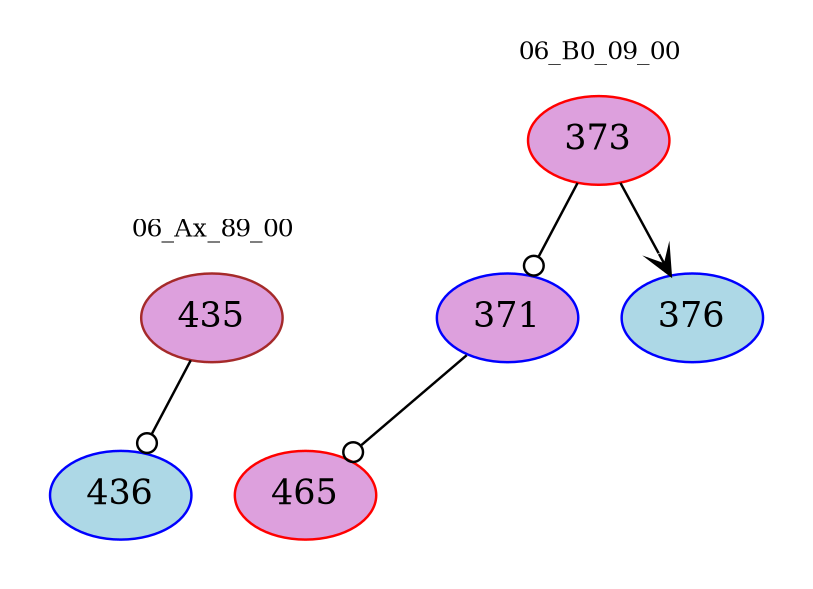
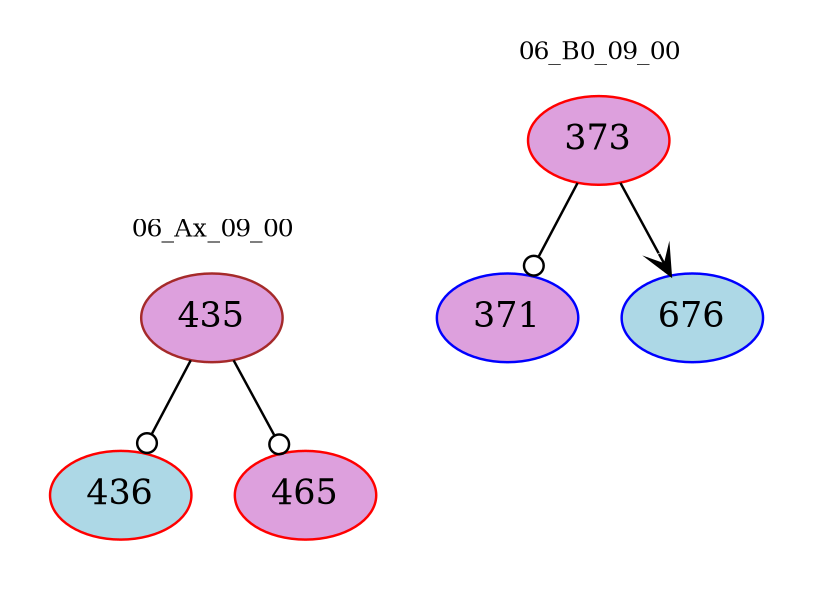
(213, 230) -> (213, 230)
(692, 318) -> (692, 318)
(414, 400) -> (254, 398)
(121, 495) -> (121, 495)
